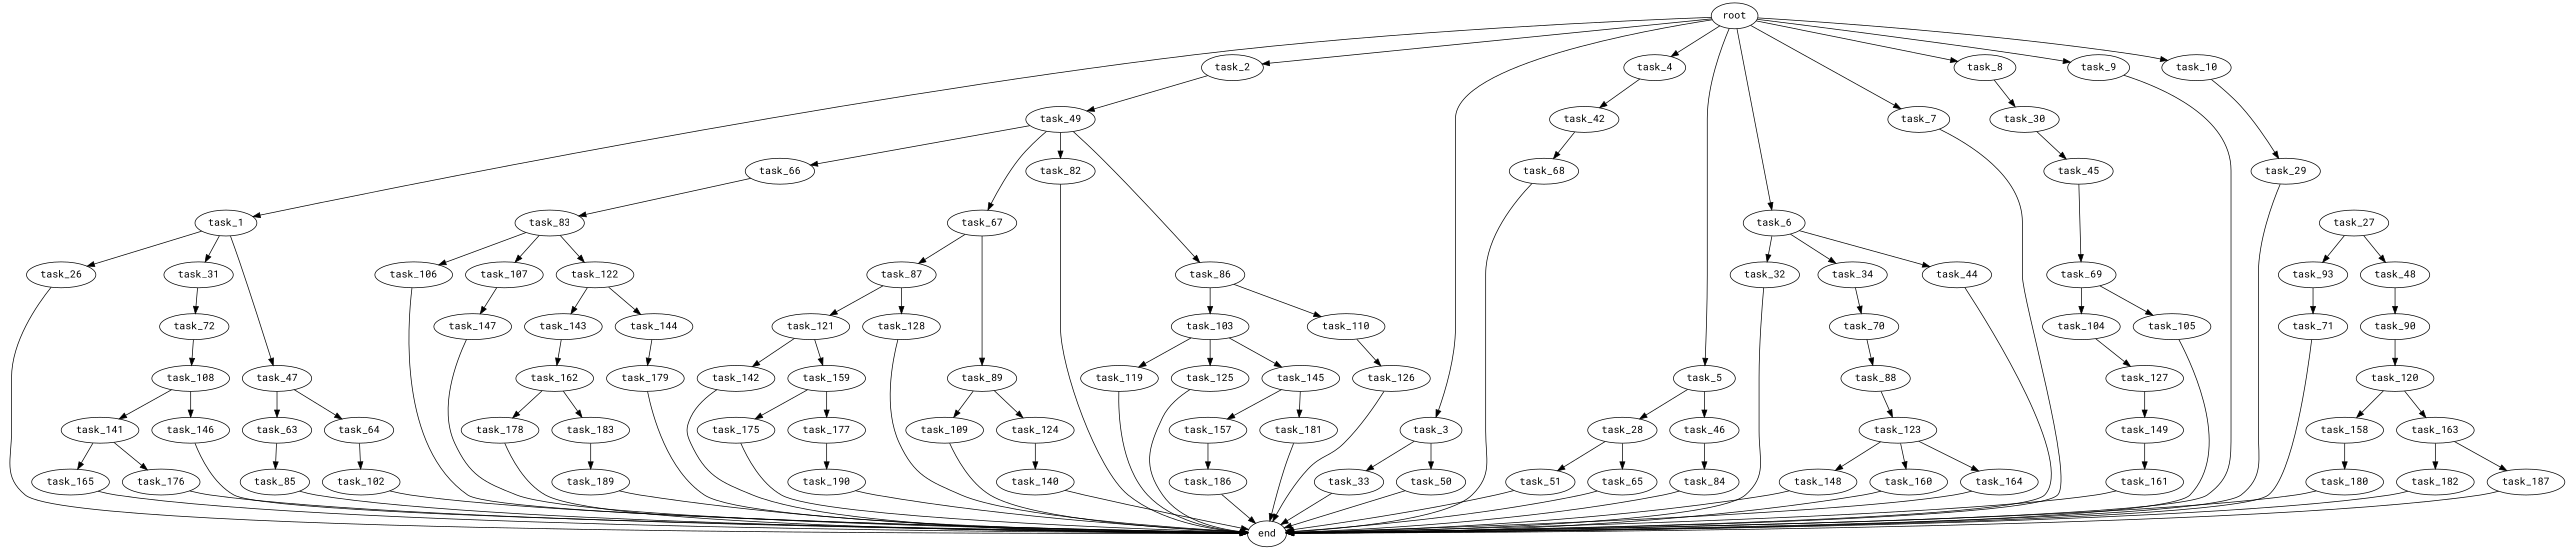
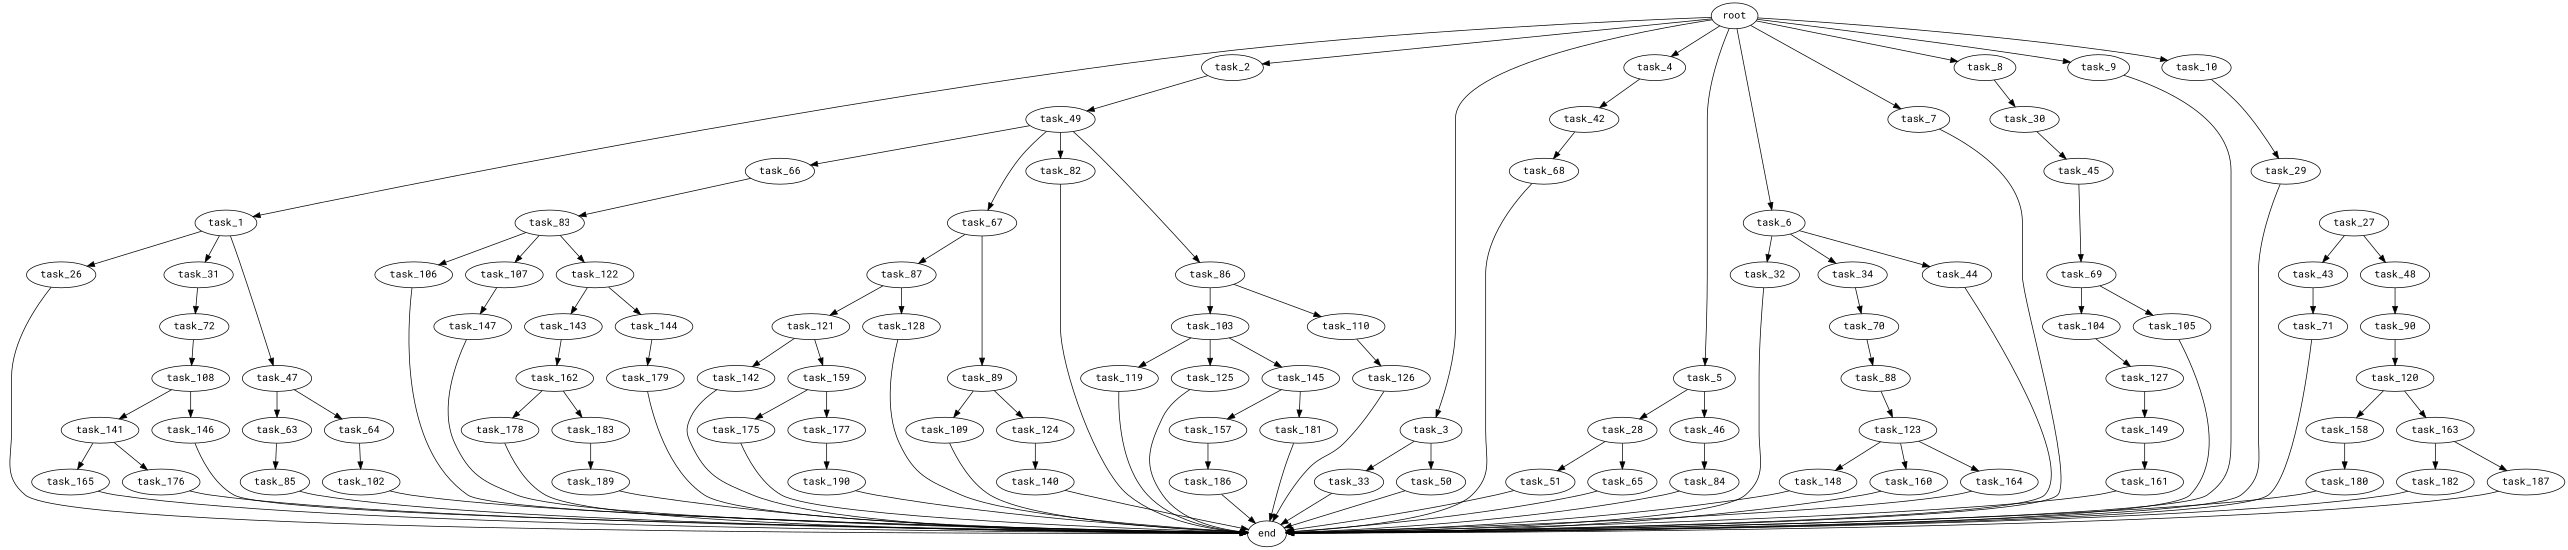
(2313, 275) -> (2313, 275)
